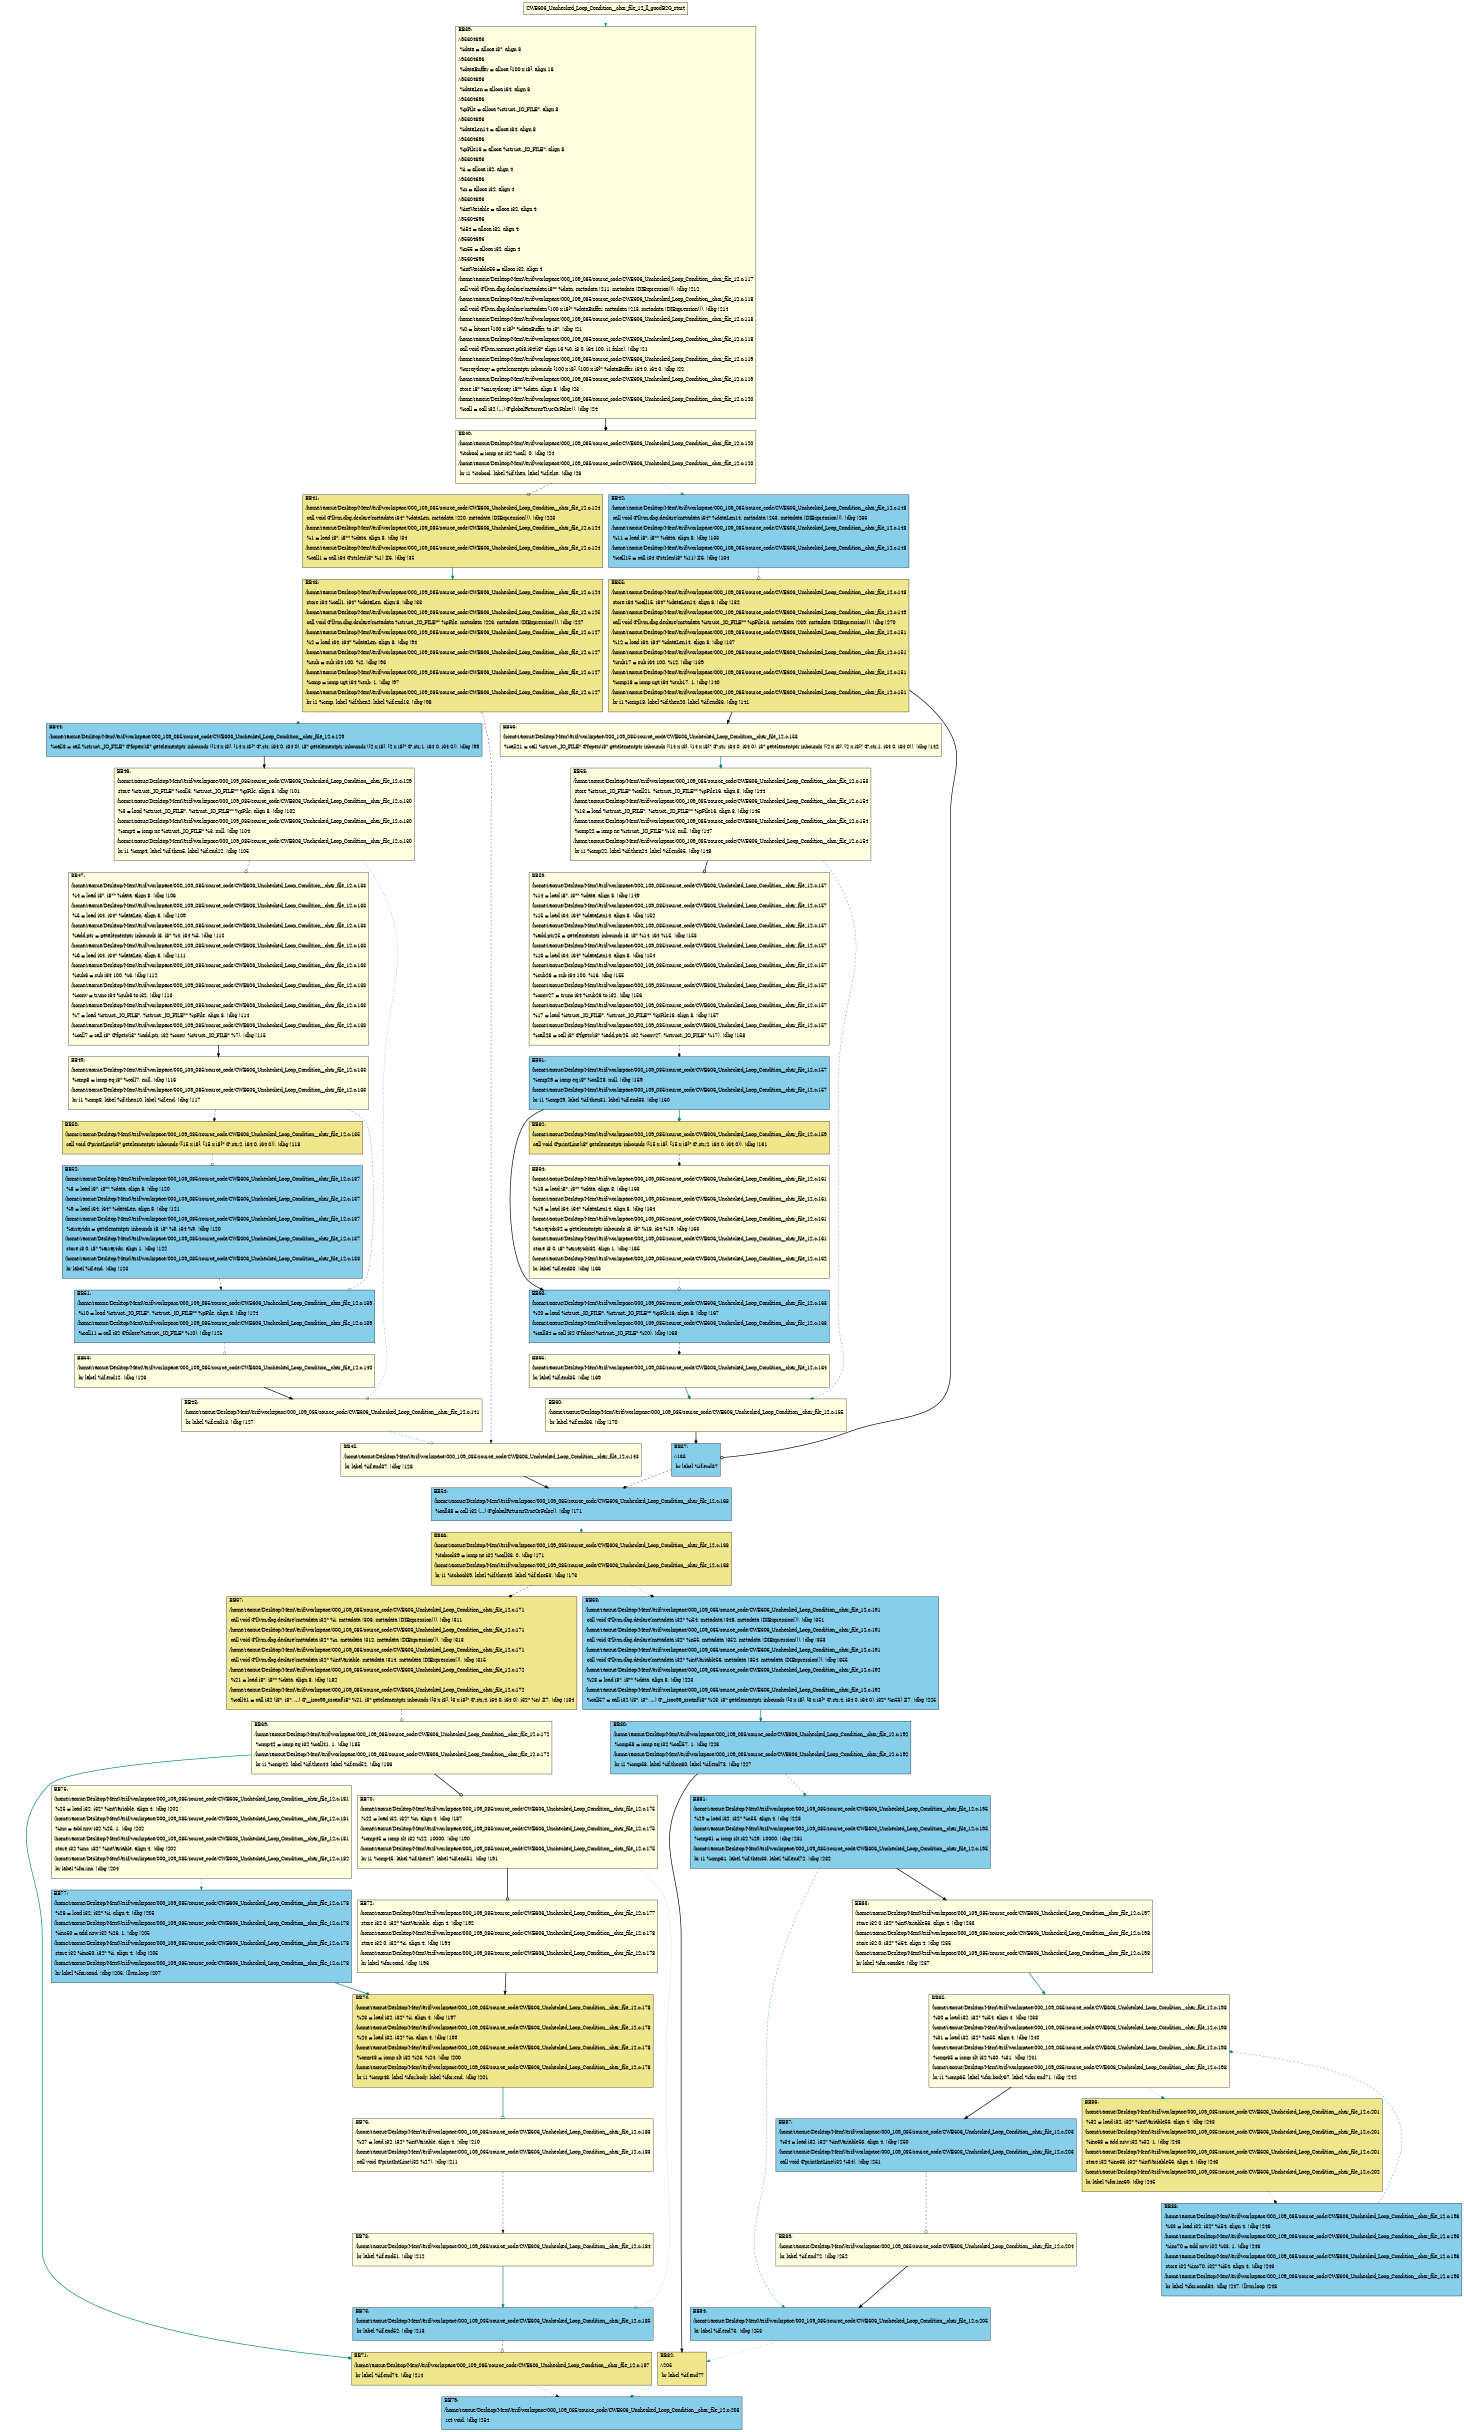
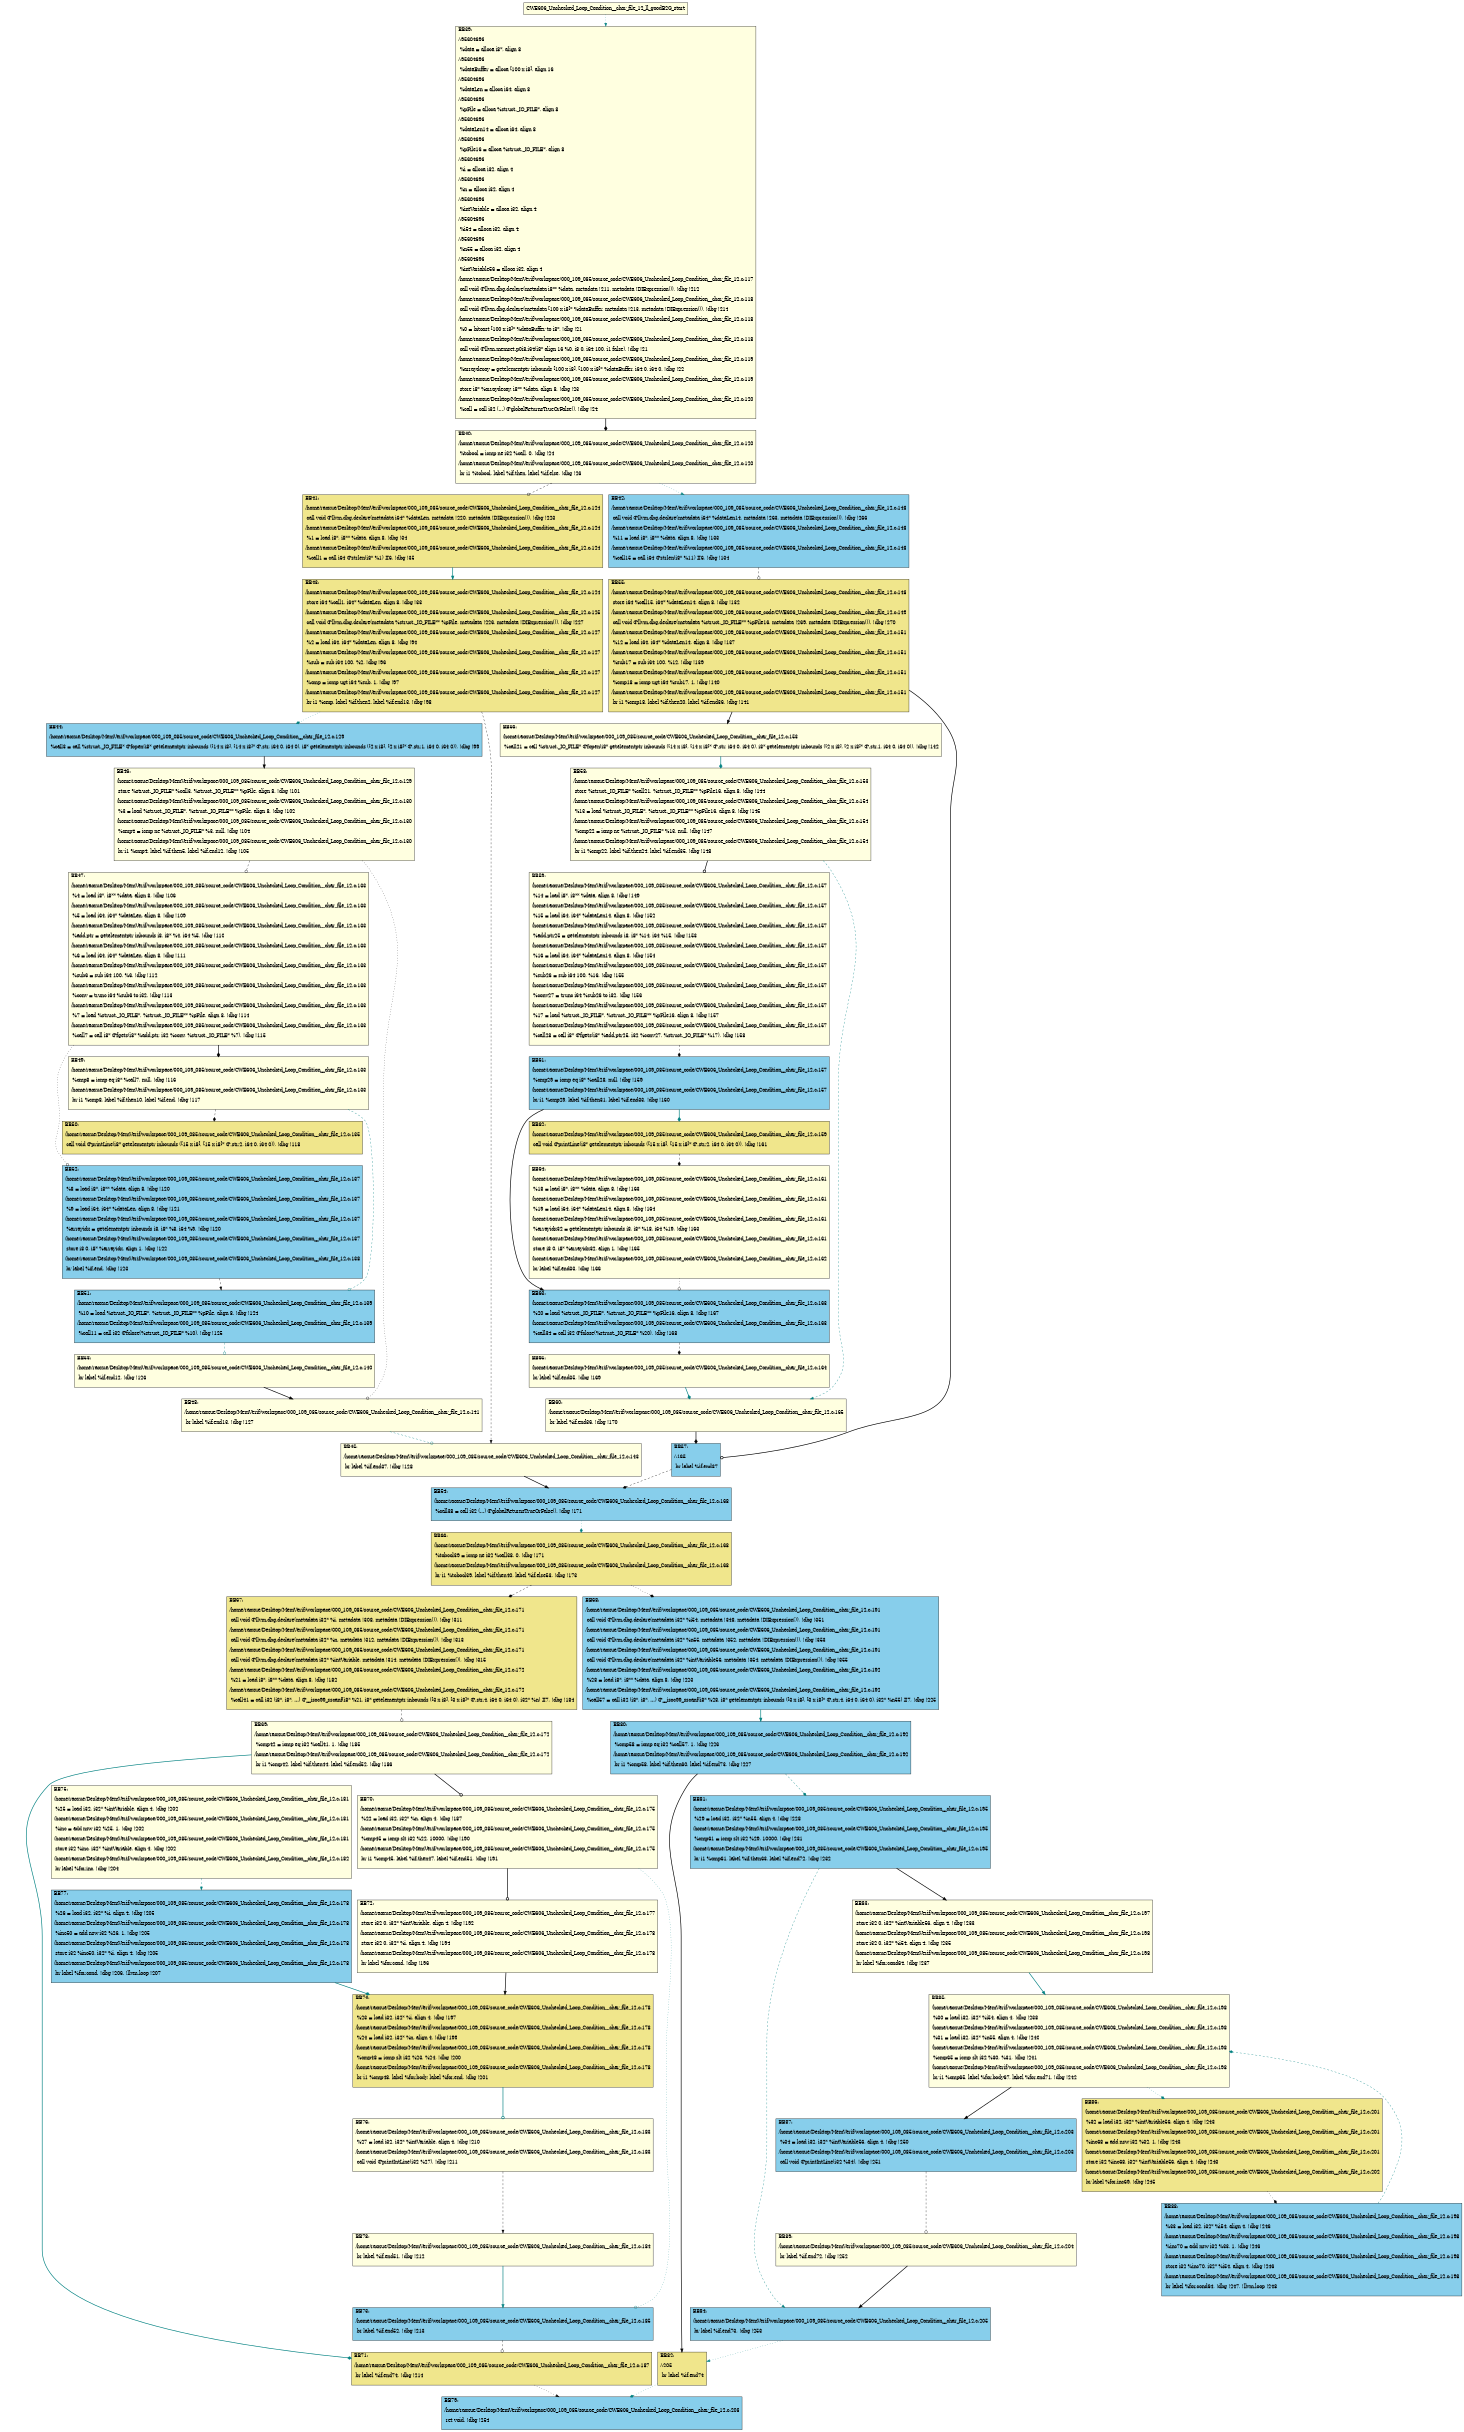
(218, 1049) -> (218, 1049)
(212, 1159) -> (59, 1104)
(682, 2376) -> (682, 2376)
